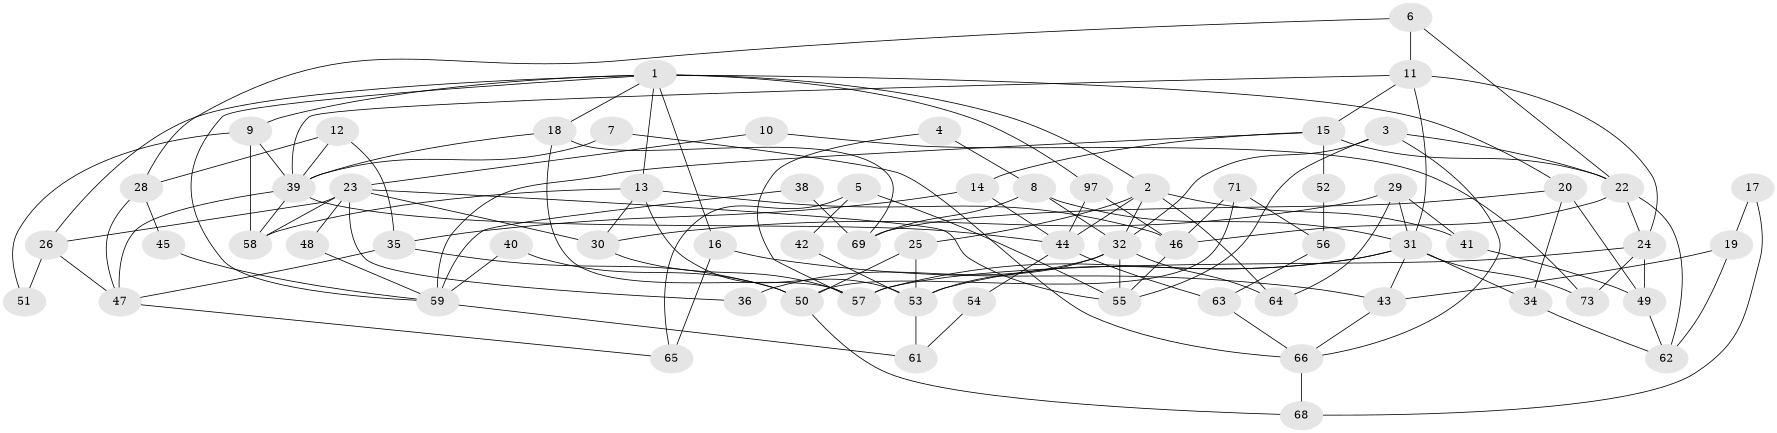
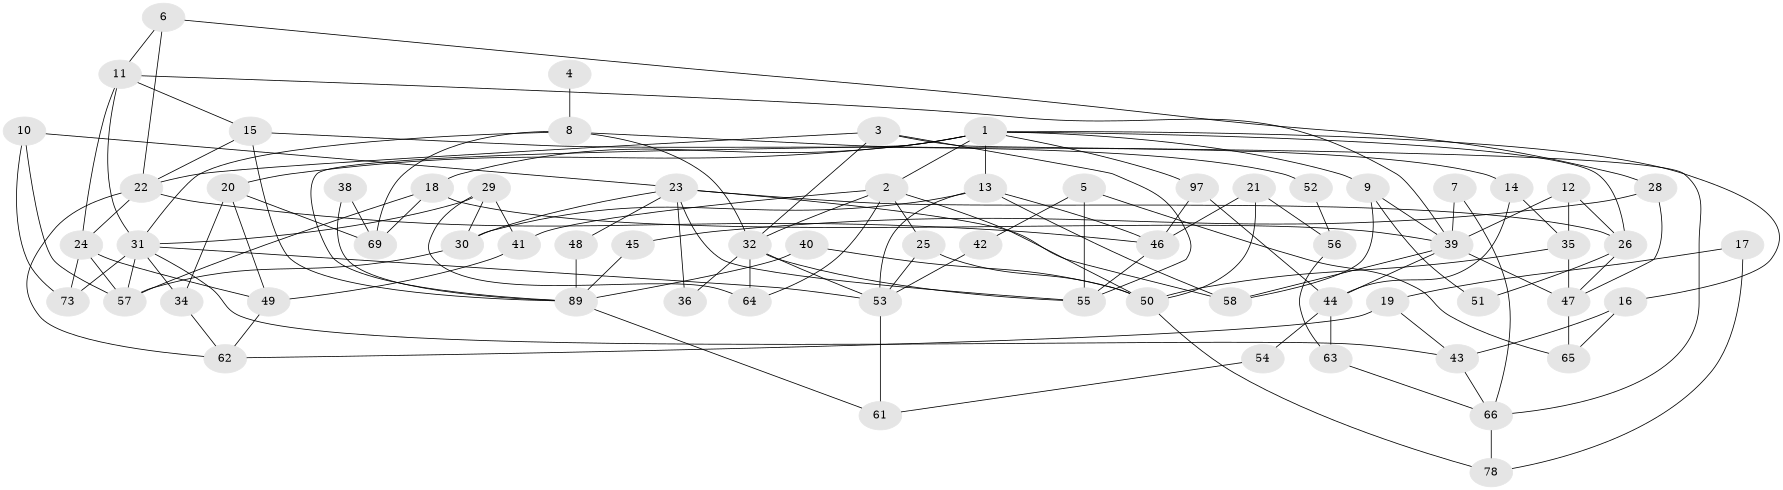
(1085, 155) -> (1045, 148)
(239, 160) -> (1597, 216)
(769, 181) -> (43, 235)
(1235, 188) -> (1254, 188)
(1106, 217) -> (964, 214)
(438, 302) -> (576, 302)
(1302, 416) -> (1491, 473)
